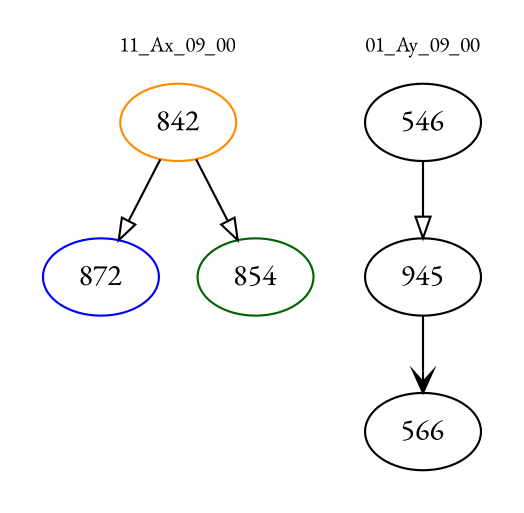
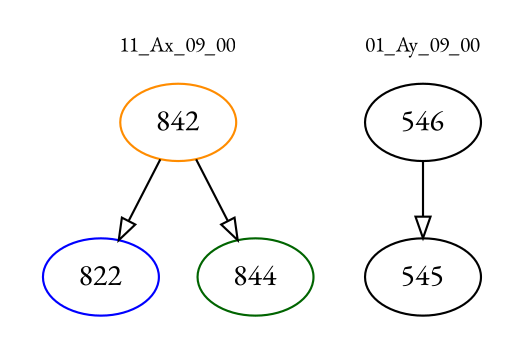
(101, 277) -> (101, 277)
(256, 277) -> (256, 277)
(423, 277) -> (423, 277)
(423, 432) -> none
